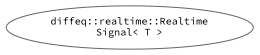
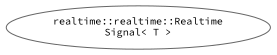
(130, 28) -> (138, 28)
